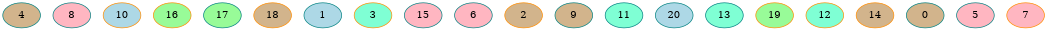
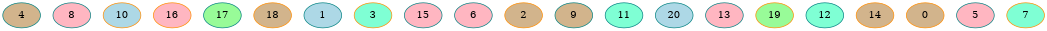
(172, 15) -> (172, 15)
(724, 15) -> (724, 15)
(825, 15) -> (825, 15)
(925, 15) -> (925, 15)
(1026, 15) -> (1026, 15)
